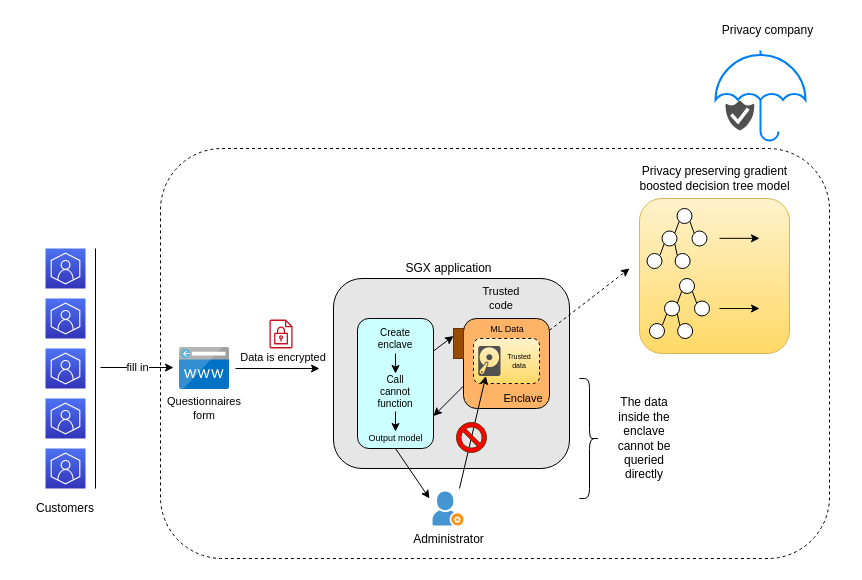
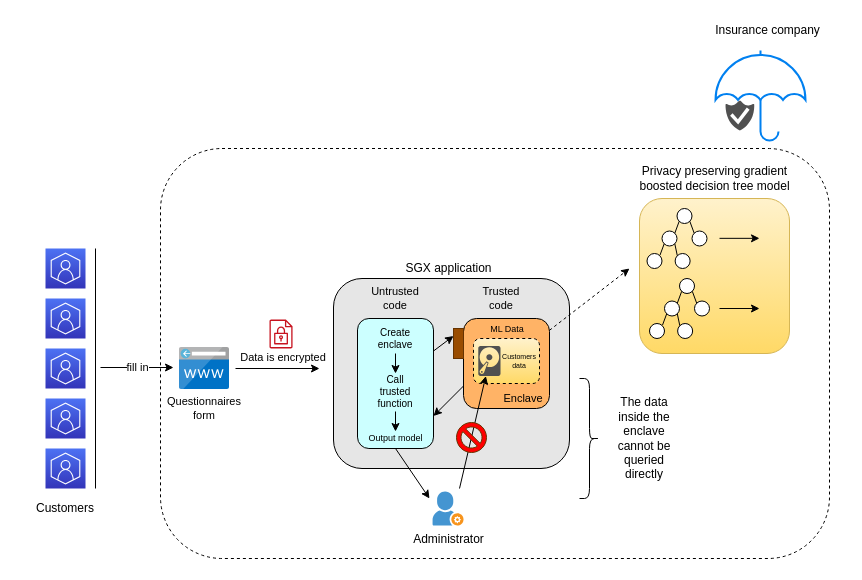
(768, 31) -> (768, 31)
none -> (396, 299)
(520, 362) -> (520, 362)
(396, 392) -> (396, 392)
